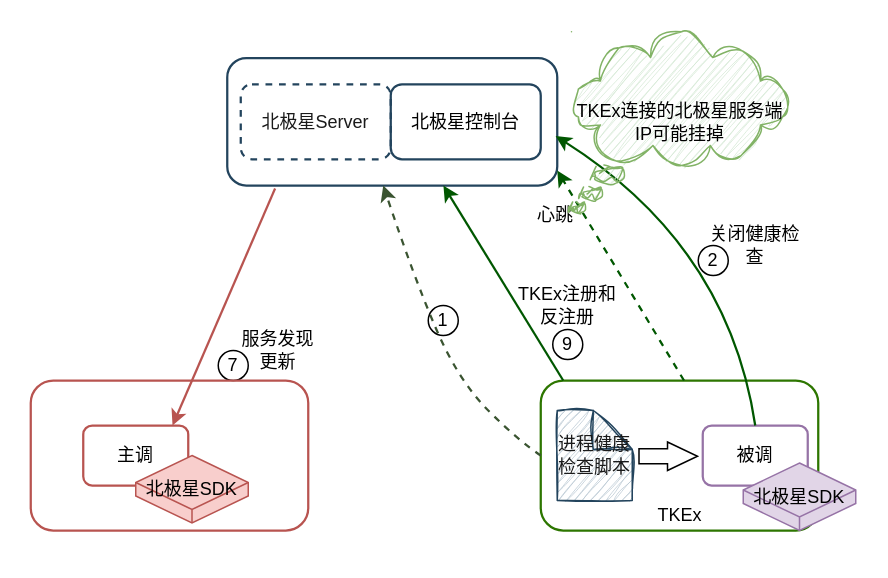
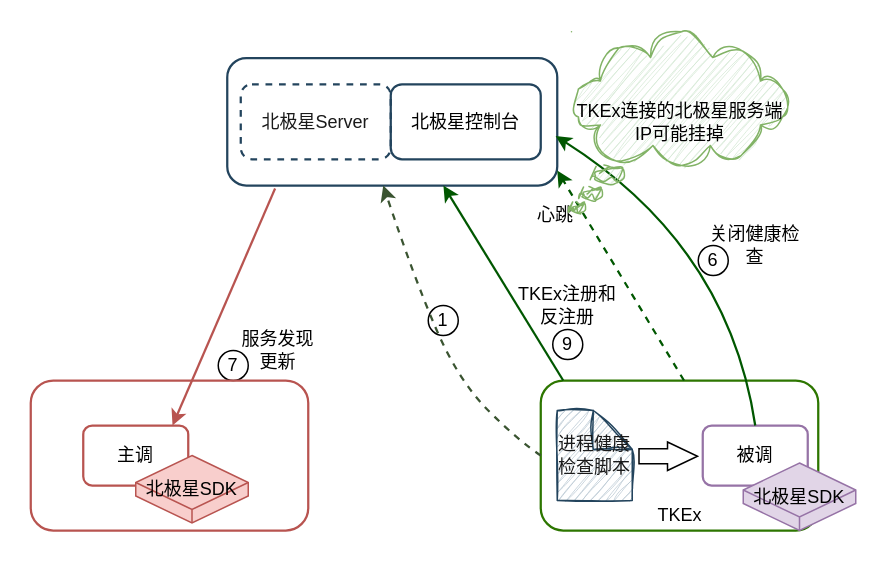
(713, 260) -> (713, 260)
